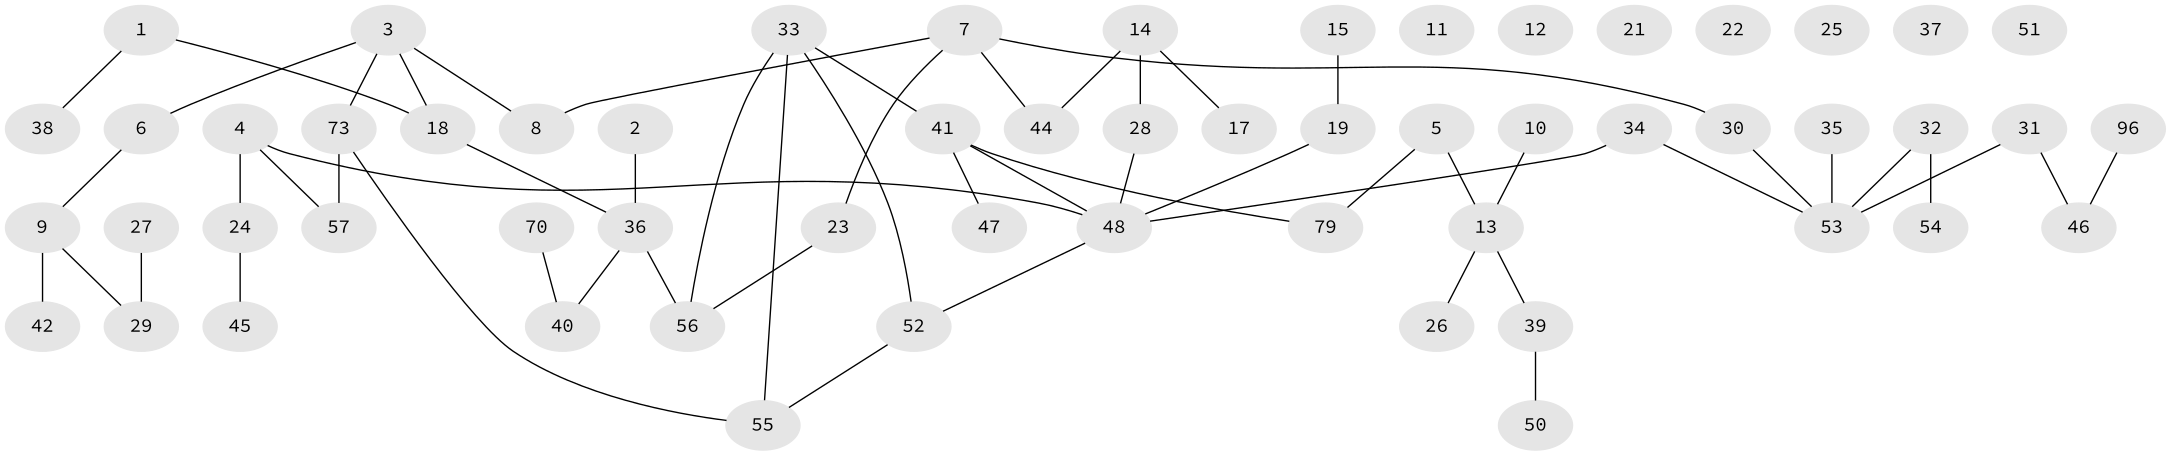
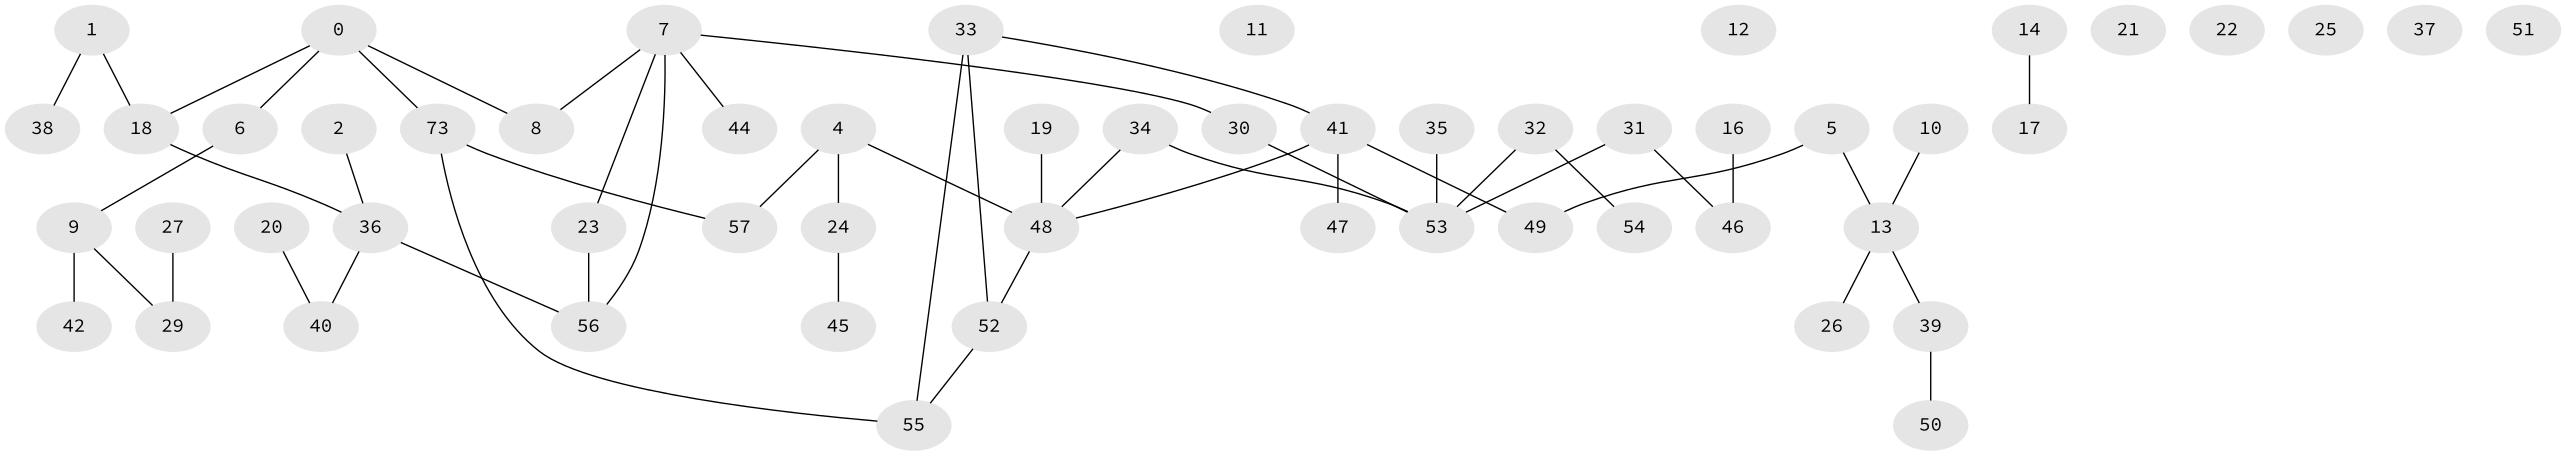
(388, 30) -> (339, 30)
(1338, 30) -> none
(1091, 79) -> none
(1140, 129) -> none
(2128, 129) -> (1733, 129)
(720, 173) -> (655, 185)
(537, 228) -> (272, 228)
(1326, 228) -> (1536, 228)
